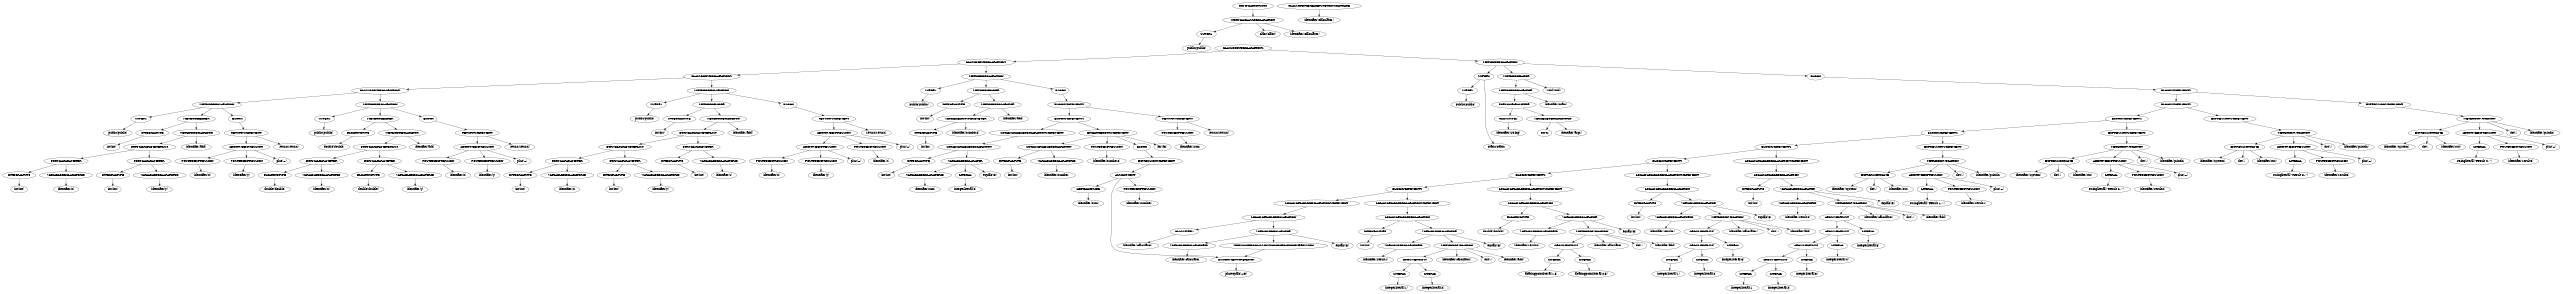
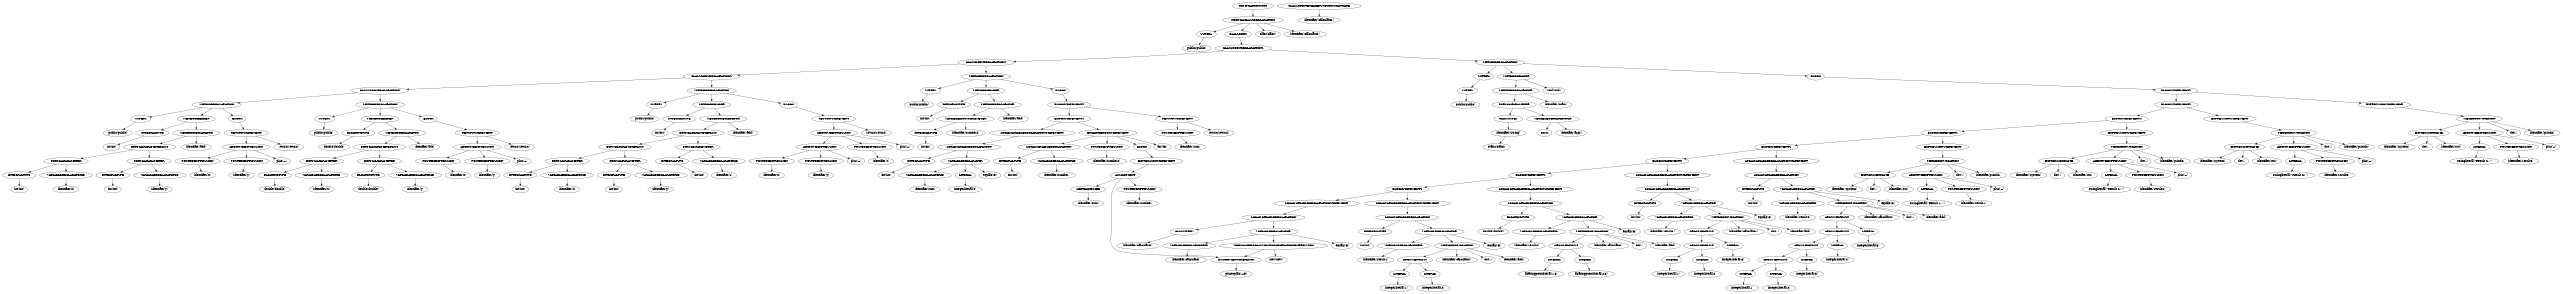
none -> (1238, 34)
(1485, 112) -> (1503, 139)
none -> (1276, 260)
